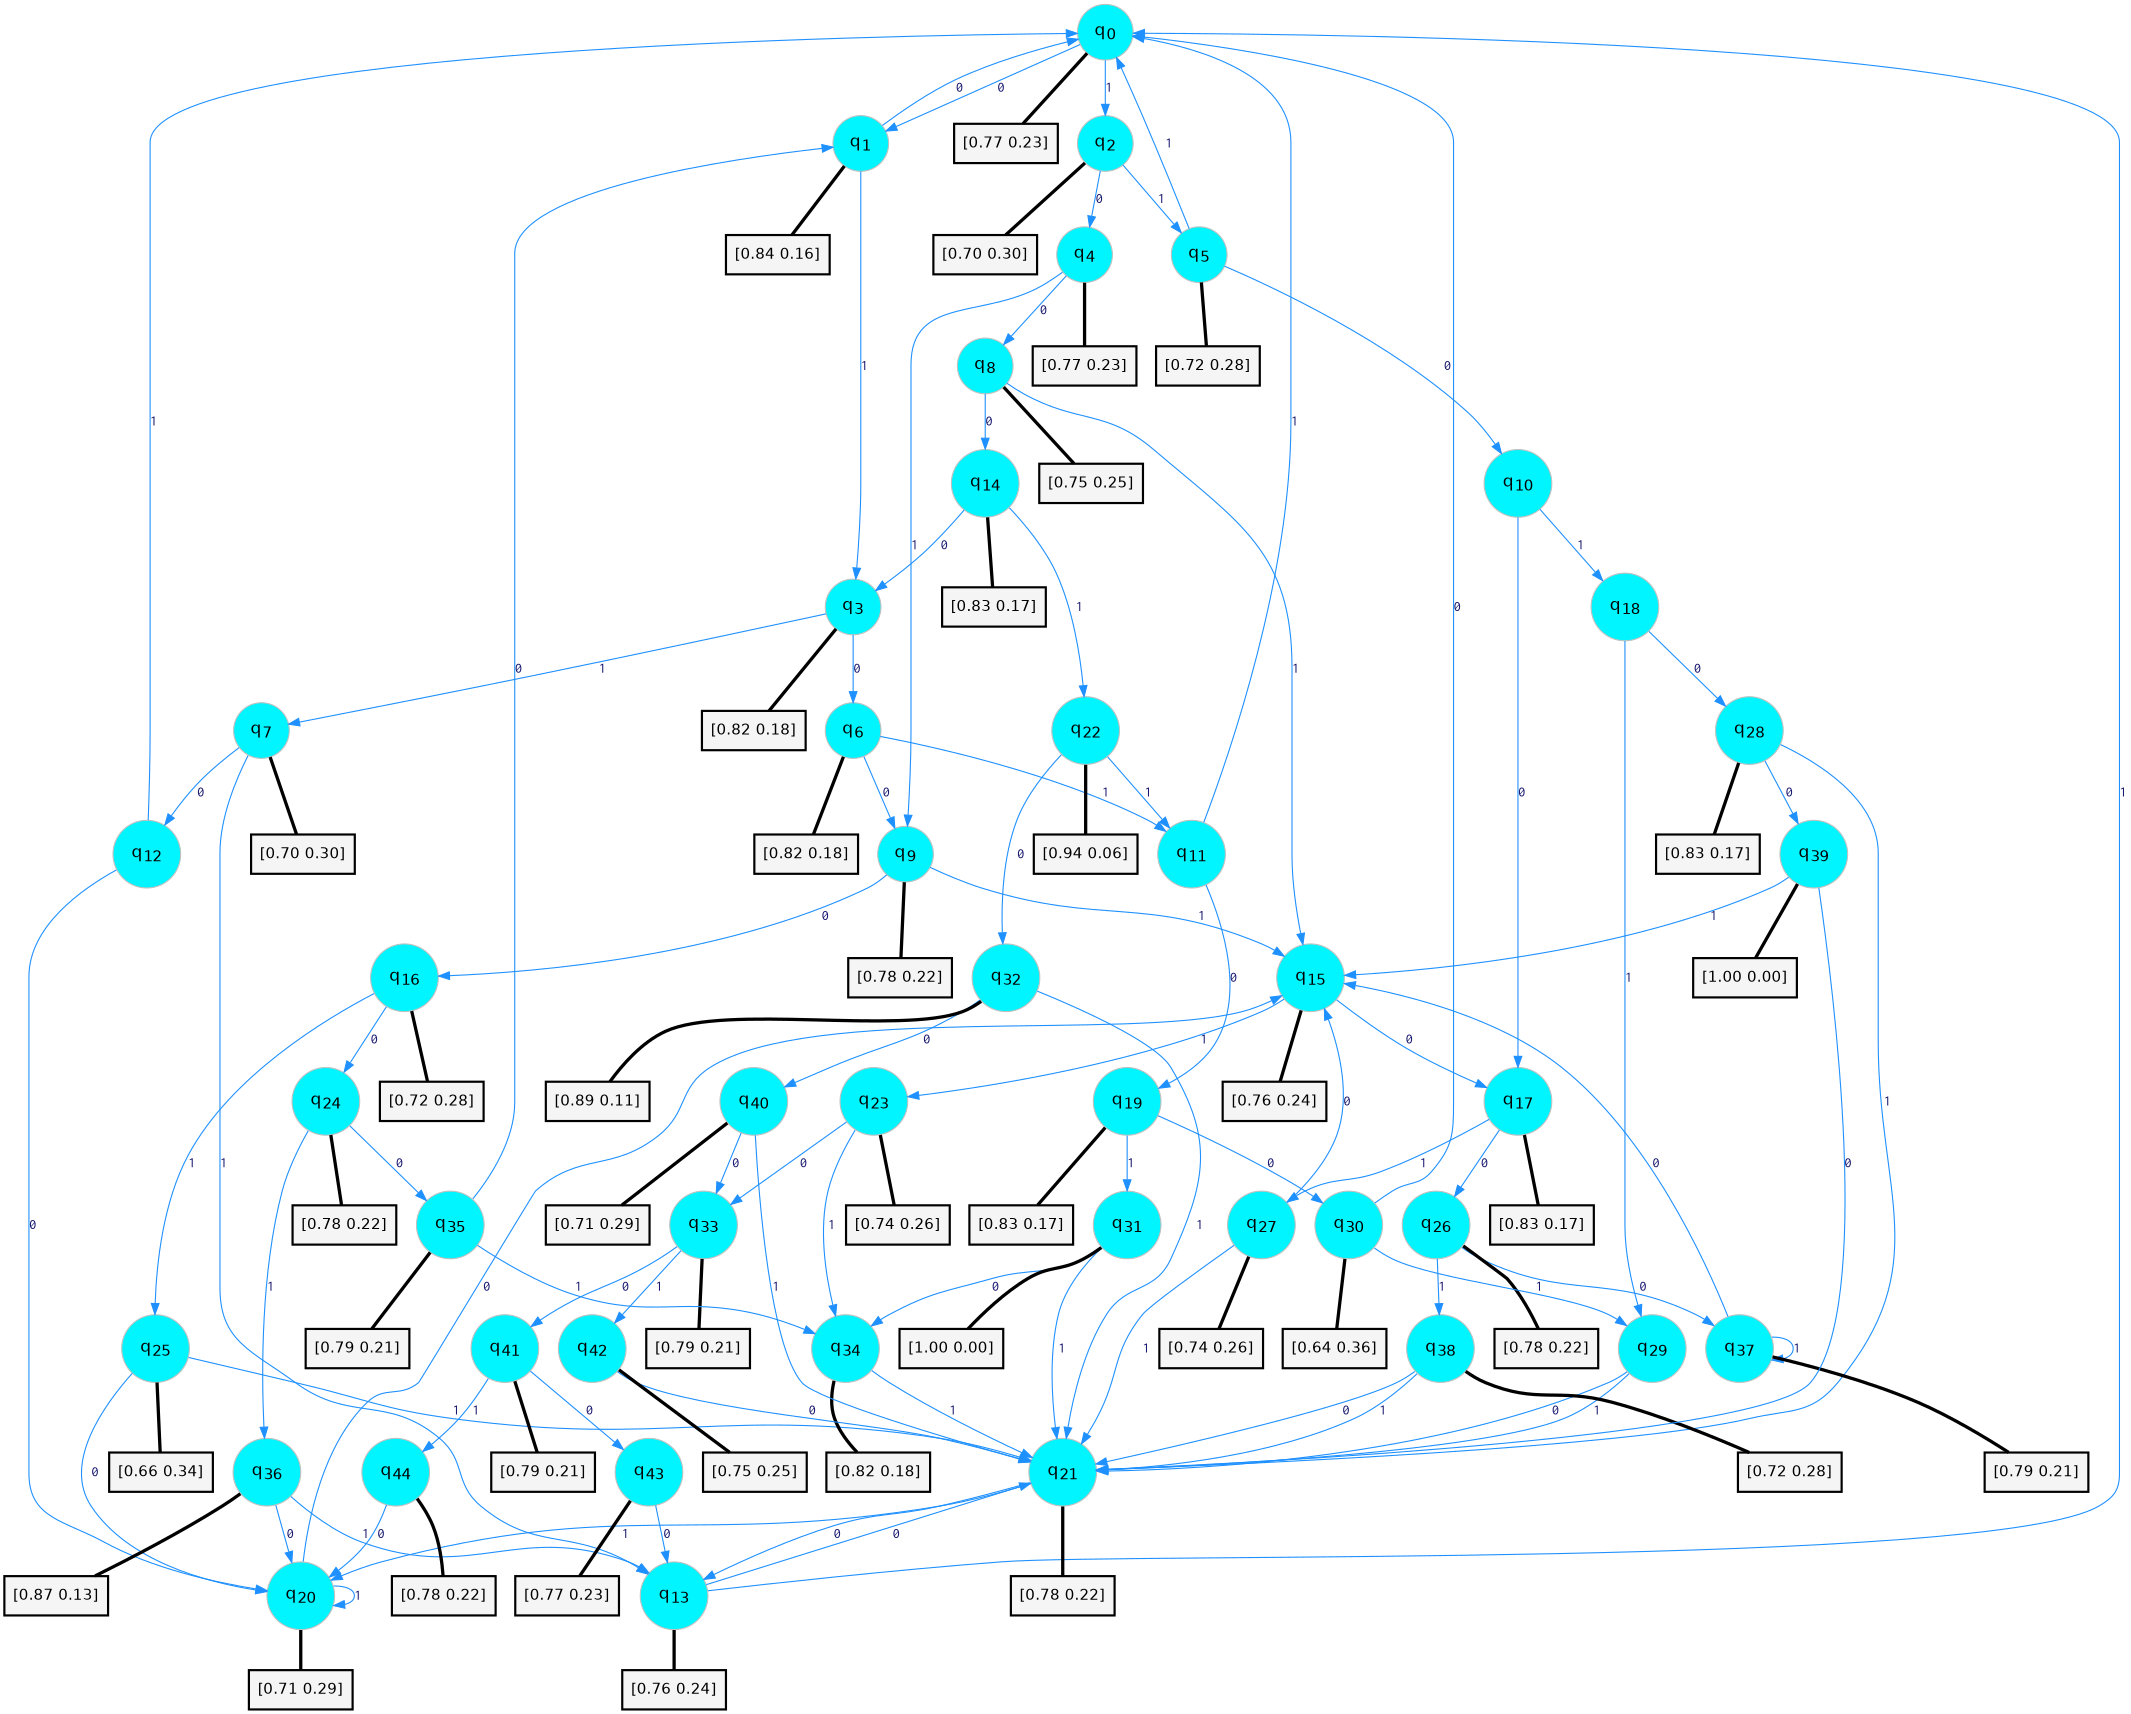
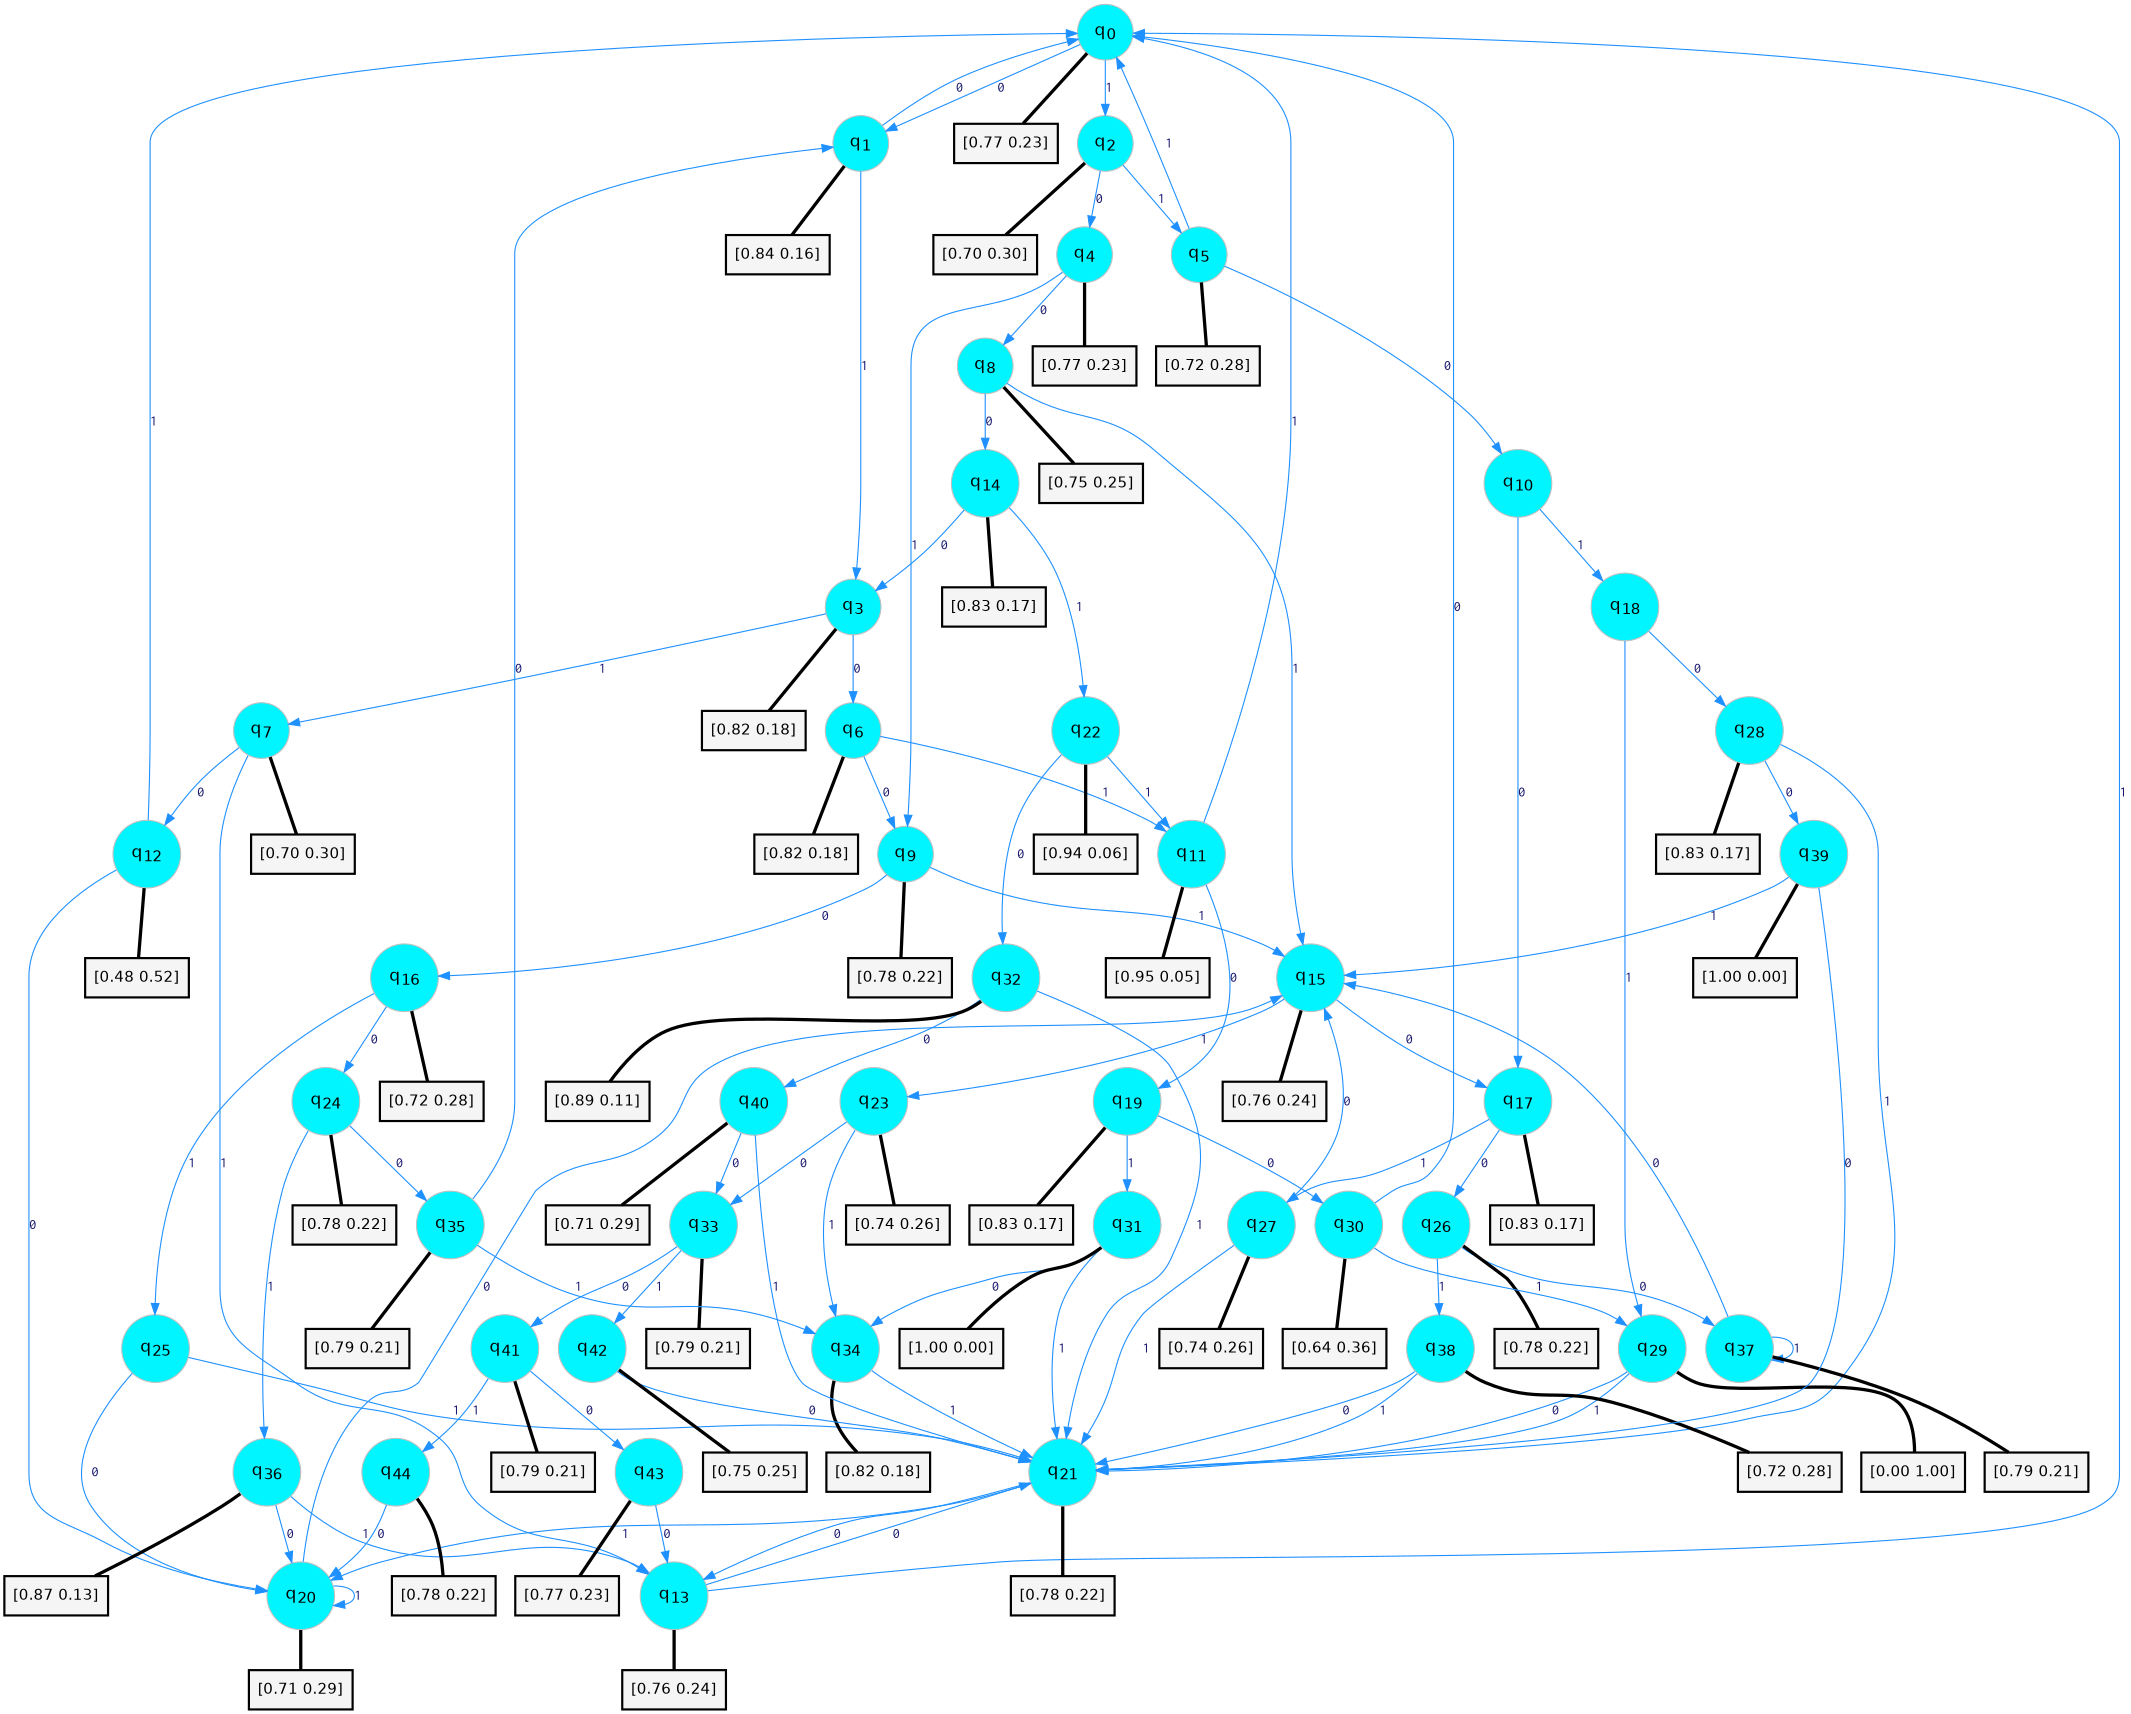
none -> (137, 978)
none -> (1158, 978)
(161, 1472) -> none
none -> (1913, 1472)
